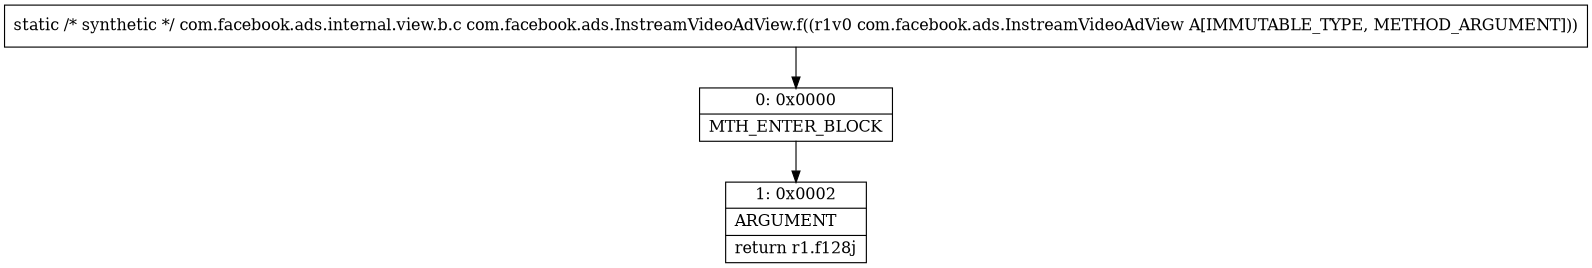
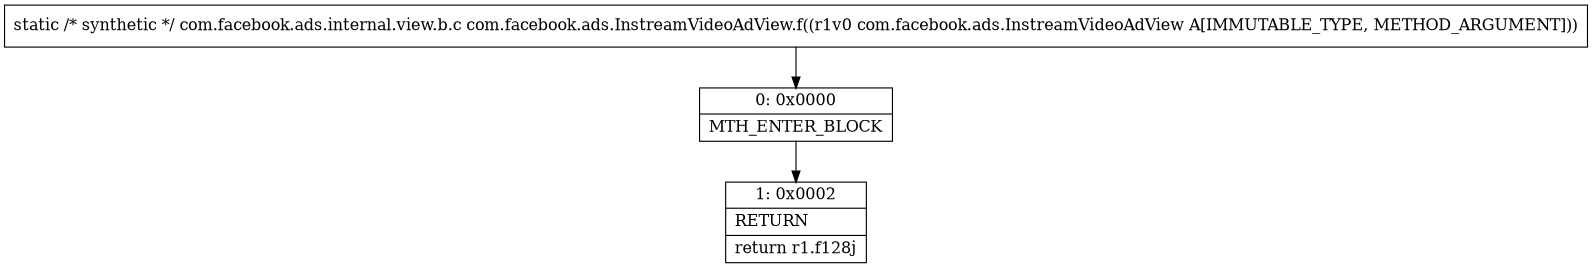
(786, 221) -> (772, 221)
